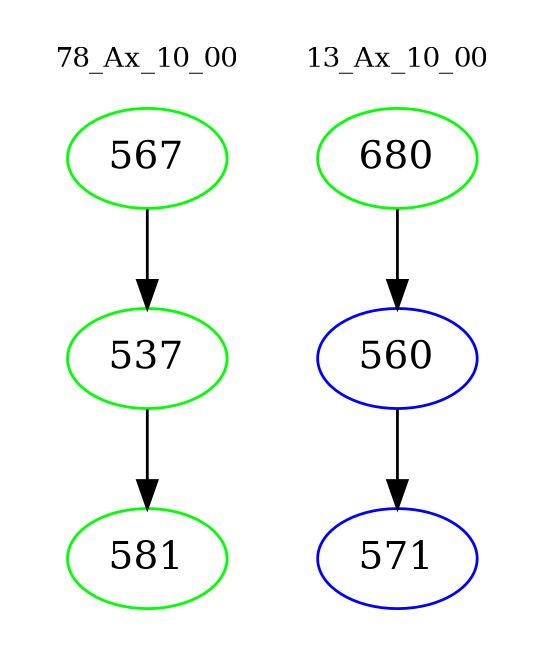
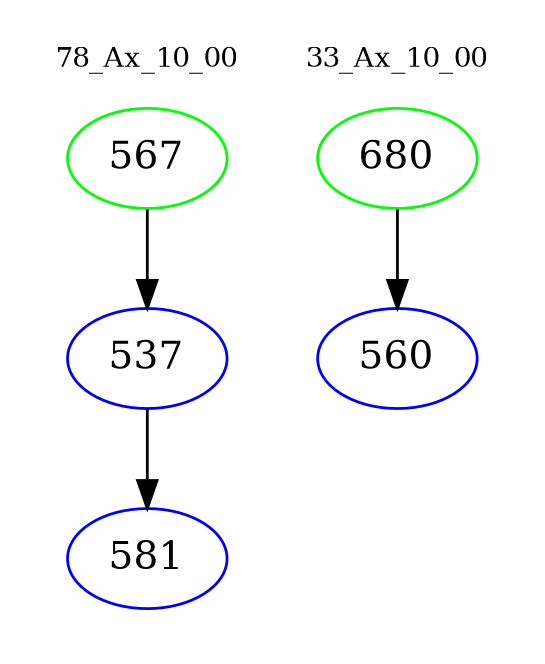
(397, 60) -> (397, 60)
(147, 359) -> (147, 359)
(147, 559) -> (147, 559)
(397, 559) -> none
